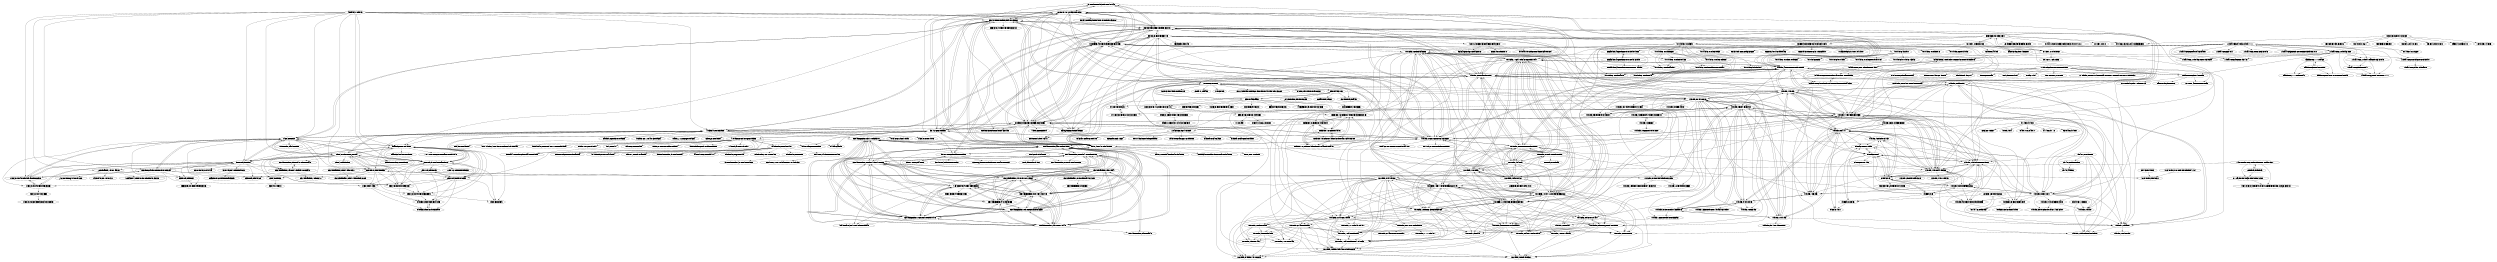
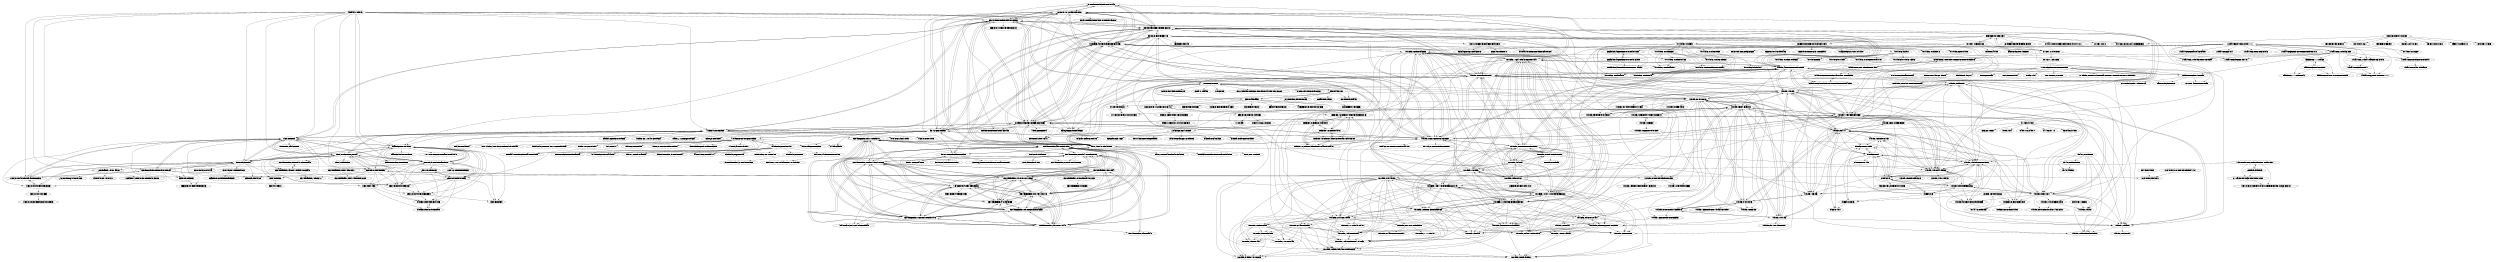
(263, 166) -> (292, 158)
